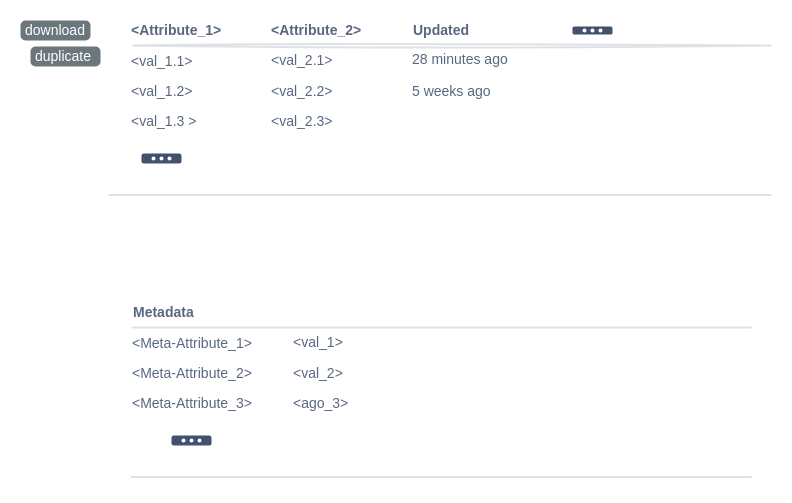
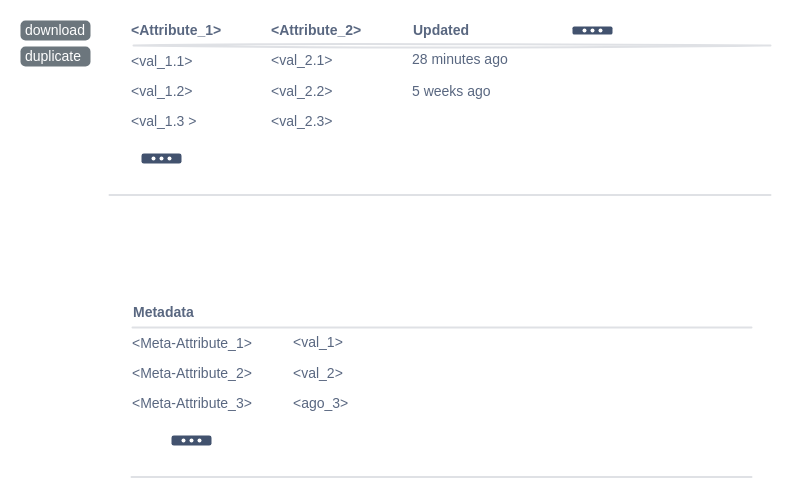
(66, 57) -> (56, 57)
